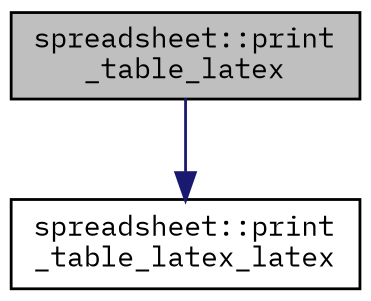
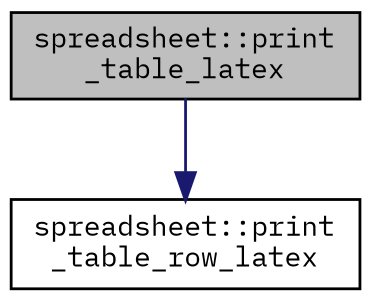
(186, 244) -> (186, 244)
